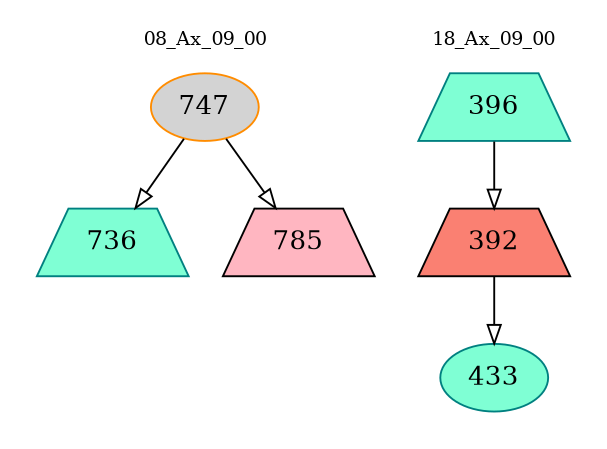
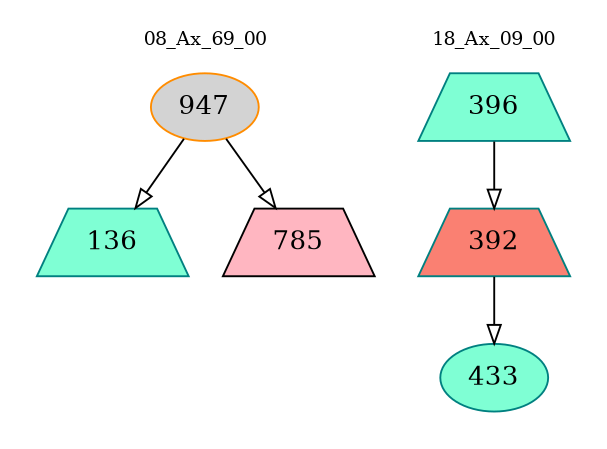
(206, 40) -> (206, 40)
(205, 107) -> (205, 107)
(113, 242) -> (113, 242)
(494, 242) -> (494, 242)
